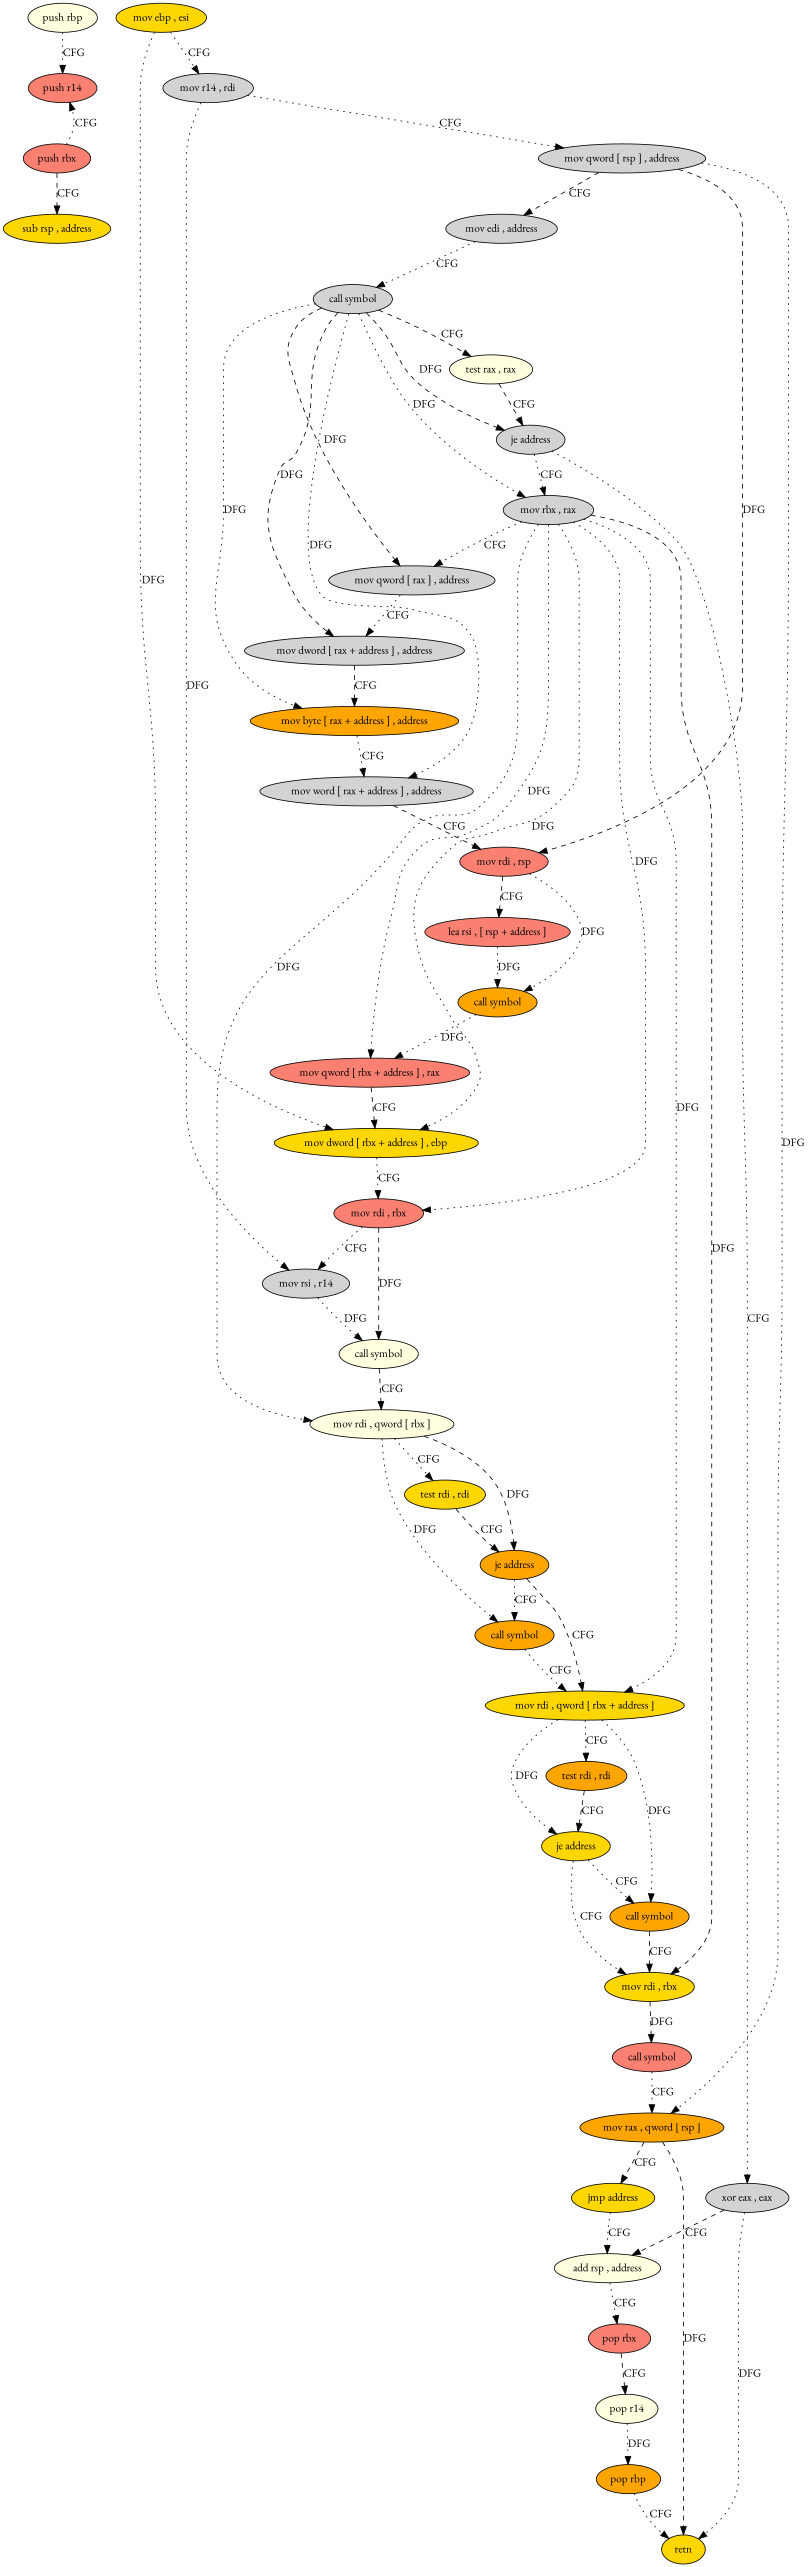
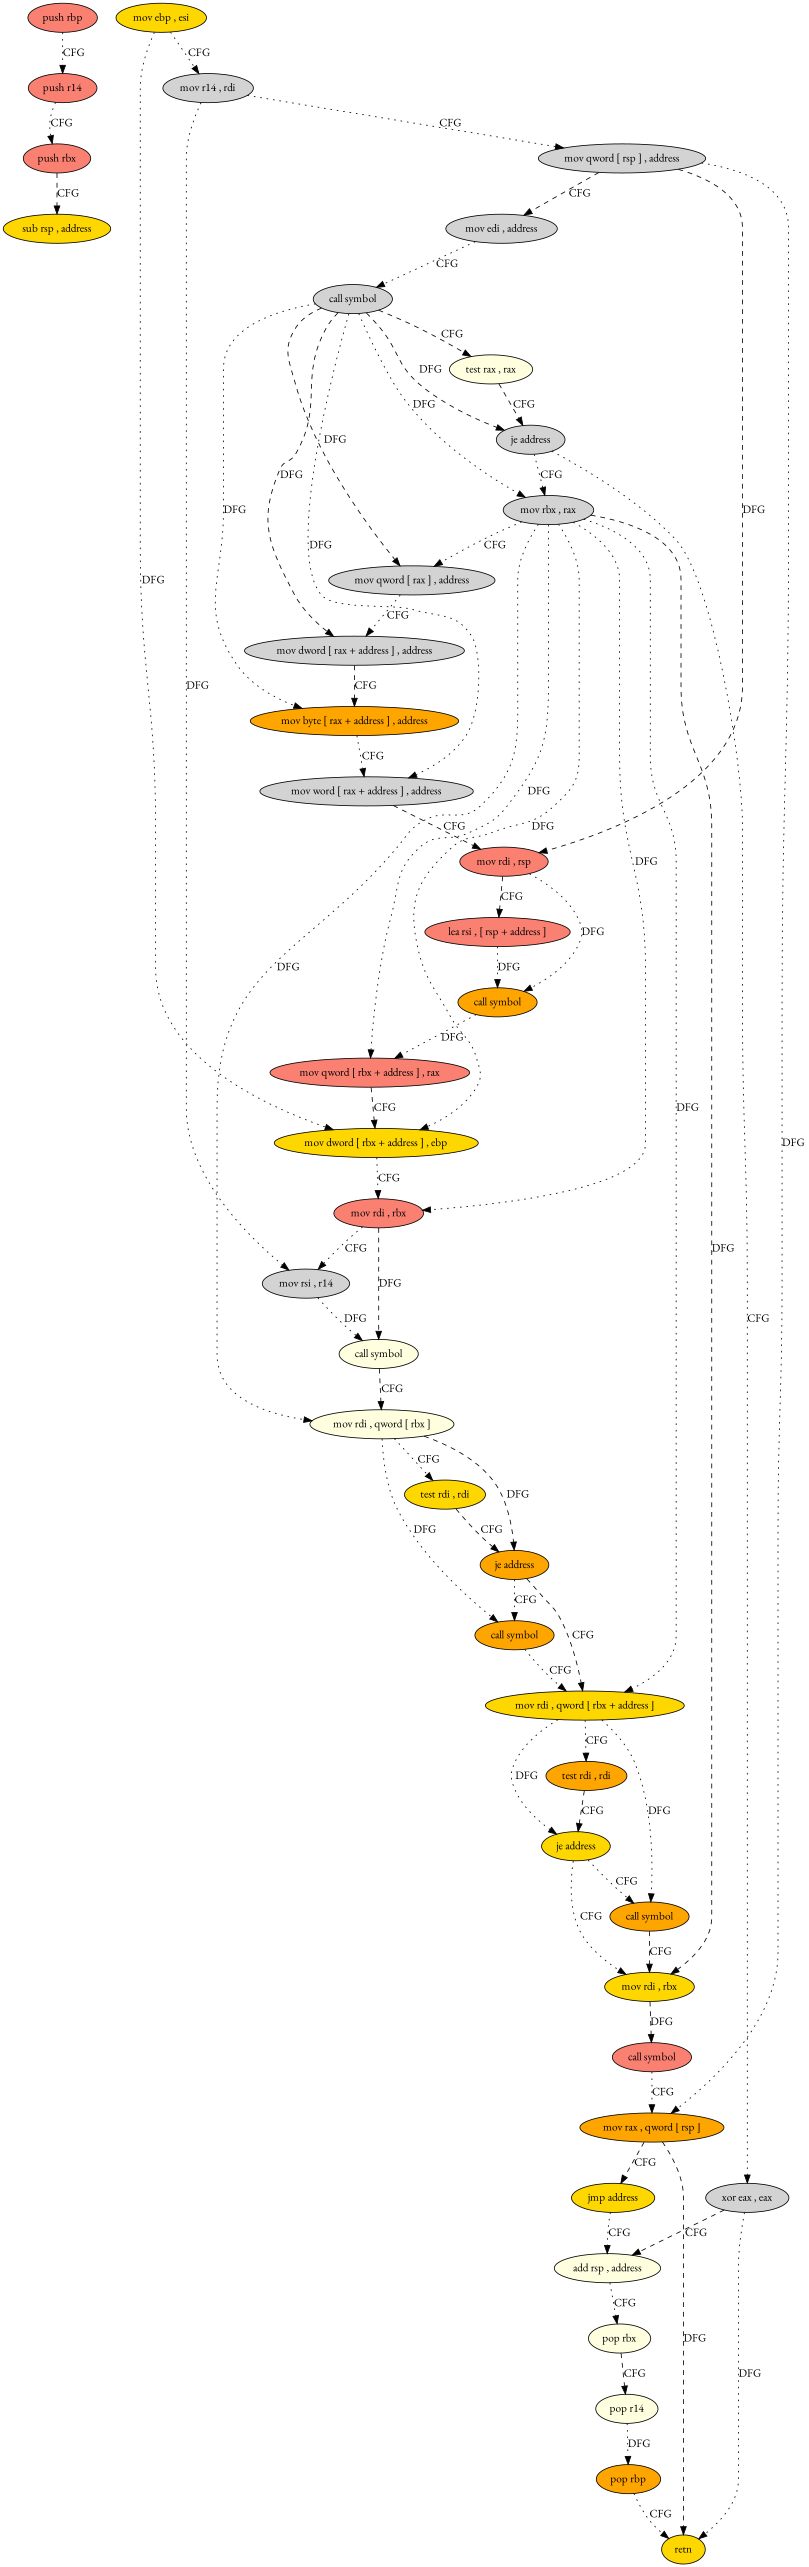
(63, 18) -> (63, 18)
(73, 128) -> (50, 119)
(620, 2339) -> (620, 2339)
